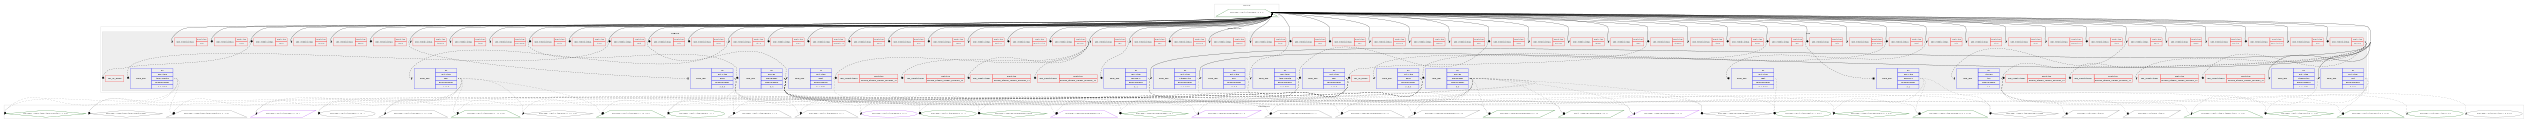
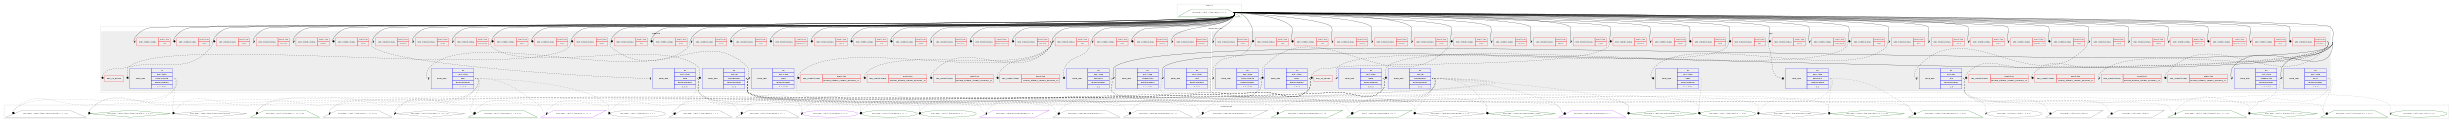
(1663, 114) -> none
